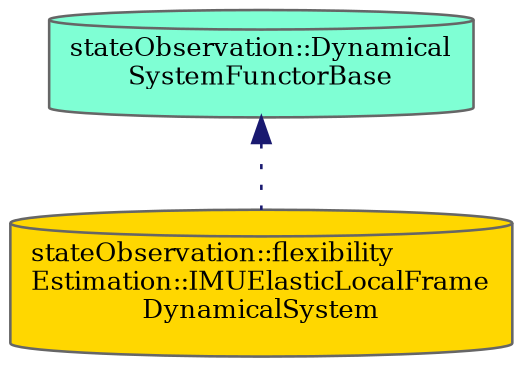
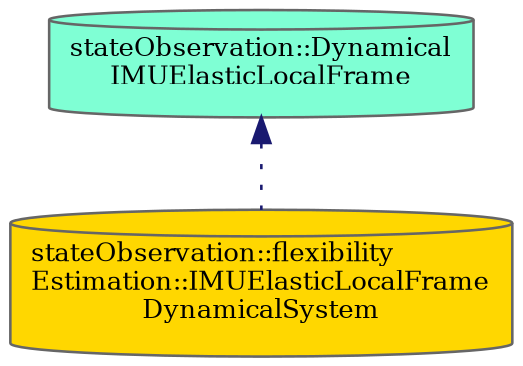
(261, 64) -> (261, 64)
